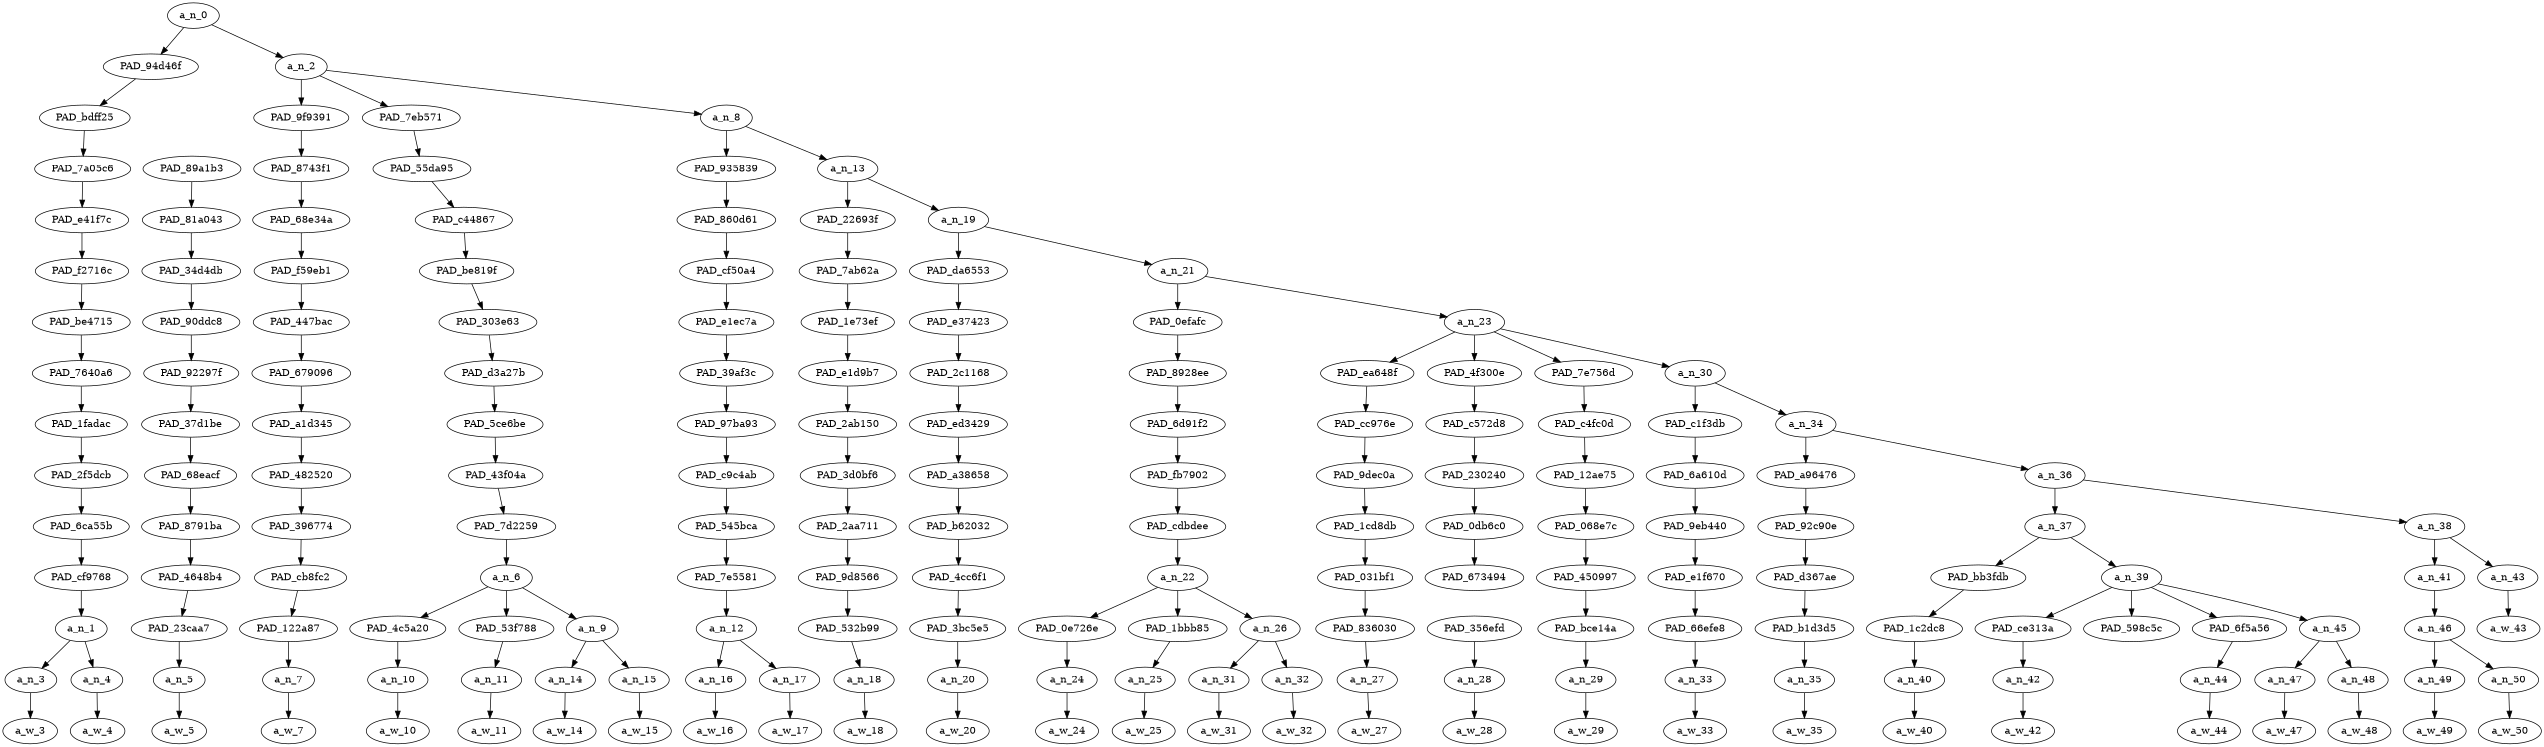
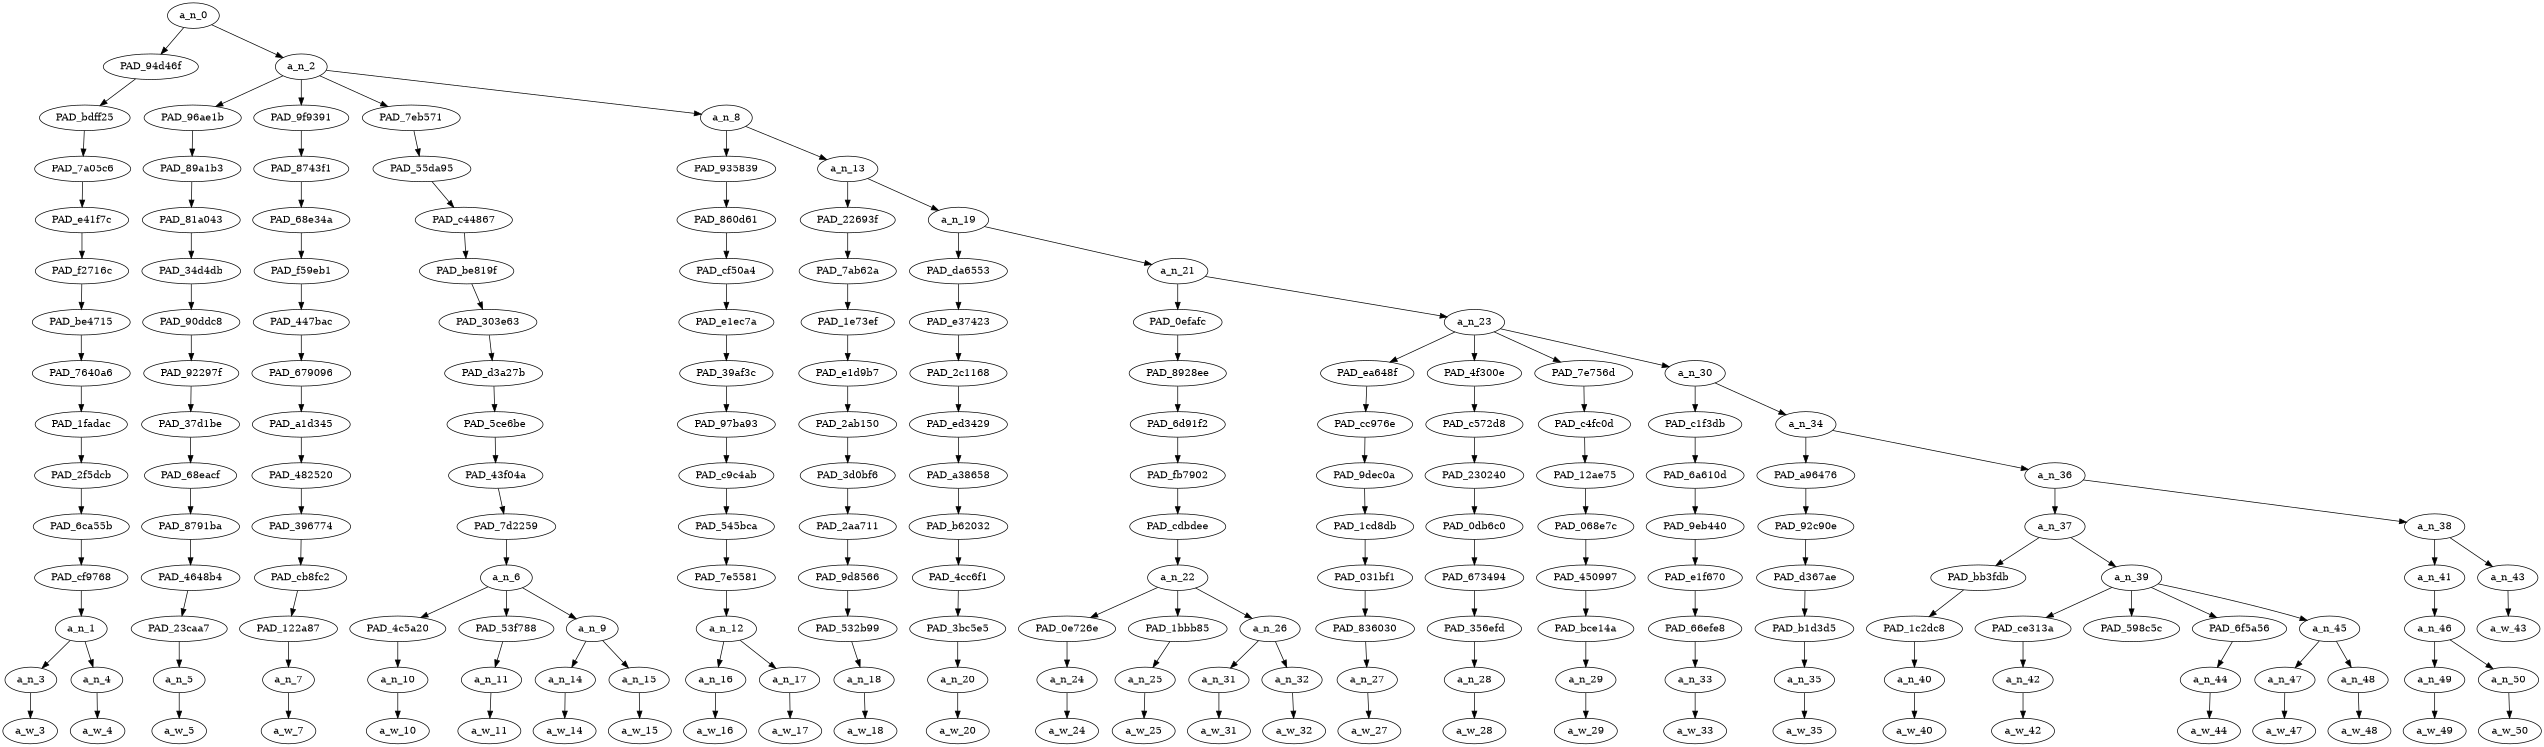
none -> (193, 118)
none -> (1474, 600)
